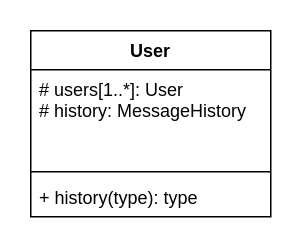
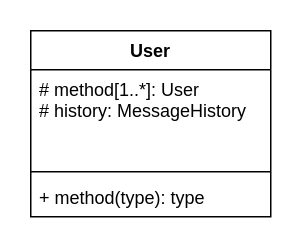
(123, 90) -> (128, 90)
(135, 198) -> (133, 198)
